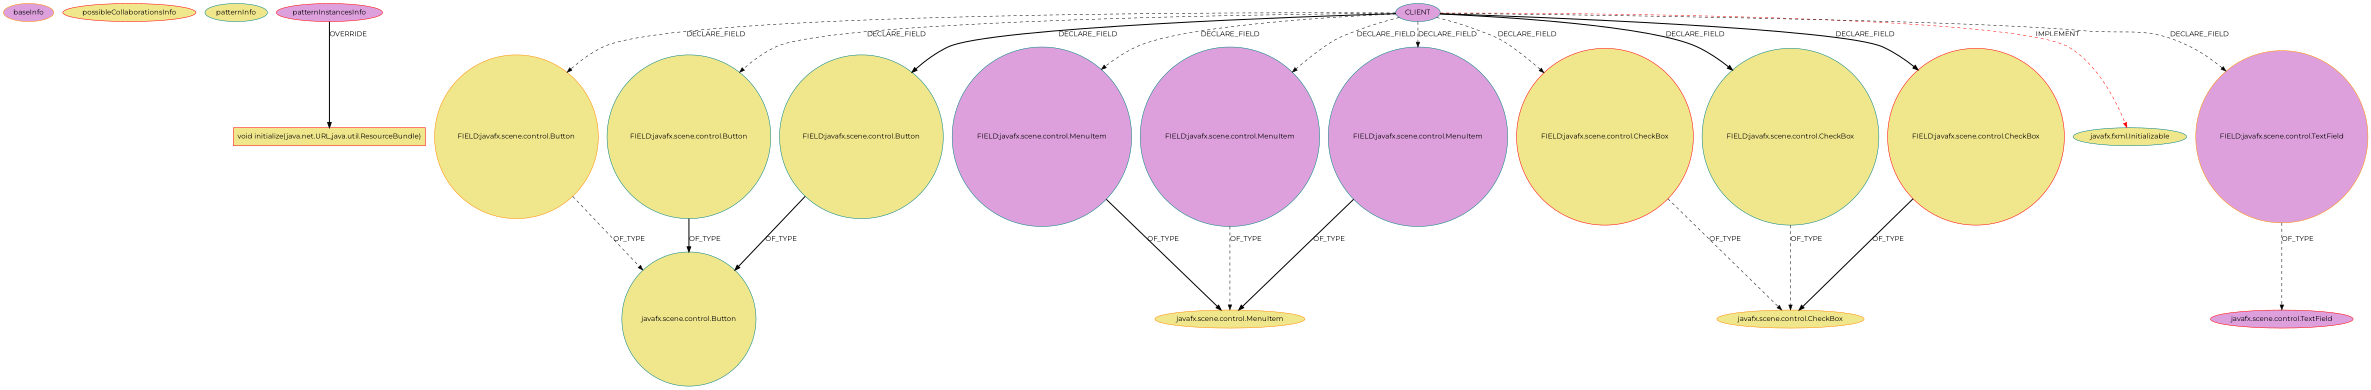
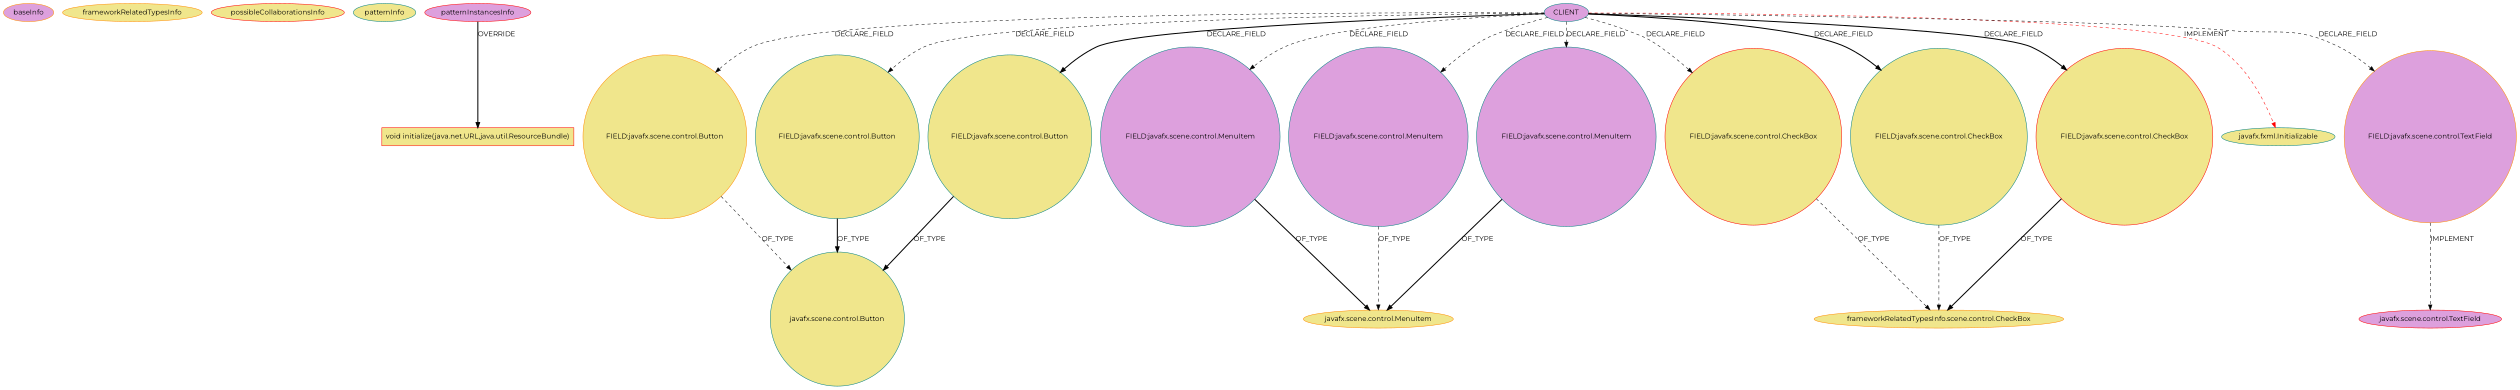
none -> (132, 13)
(2298, 239) -> (2452, 239)
(1790, 319) -> (1939, 319)
